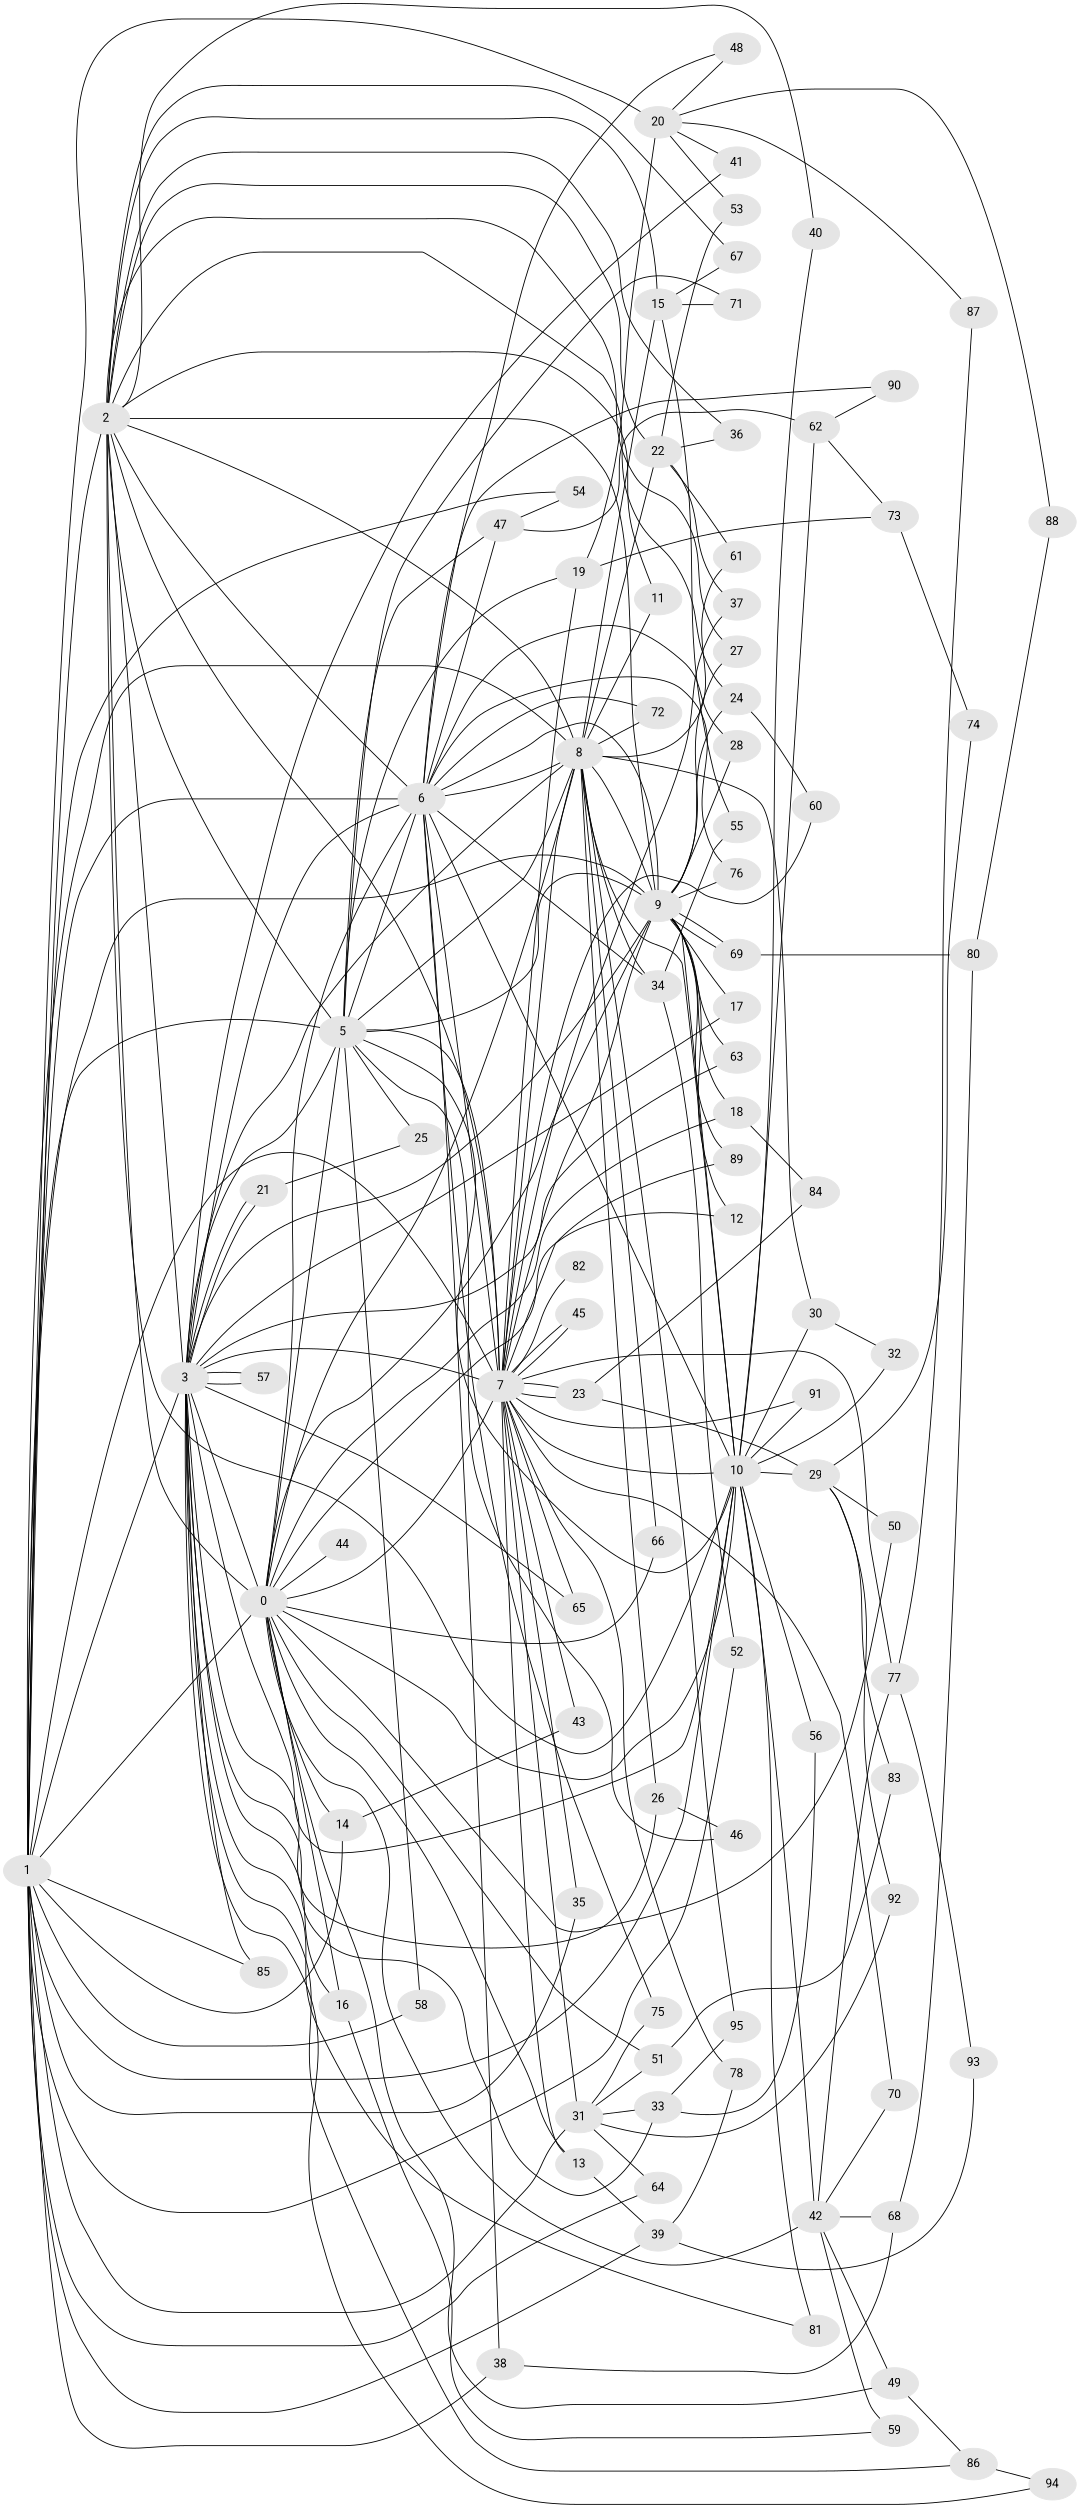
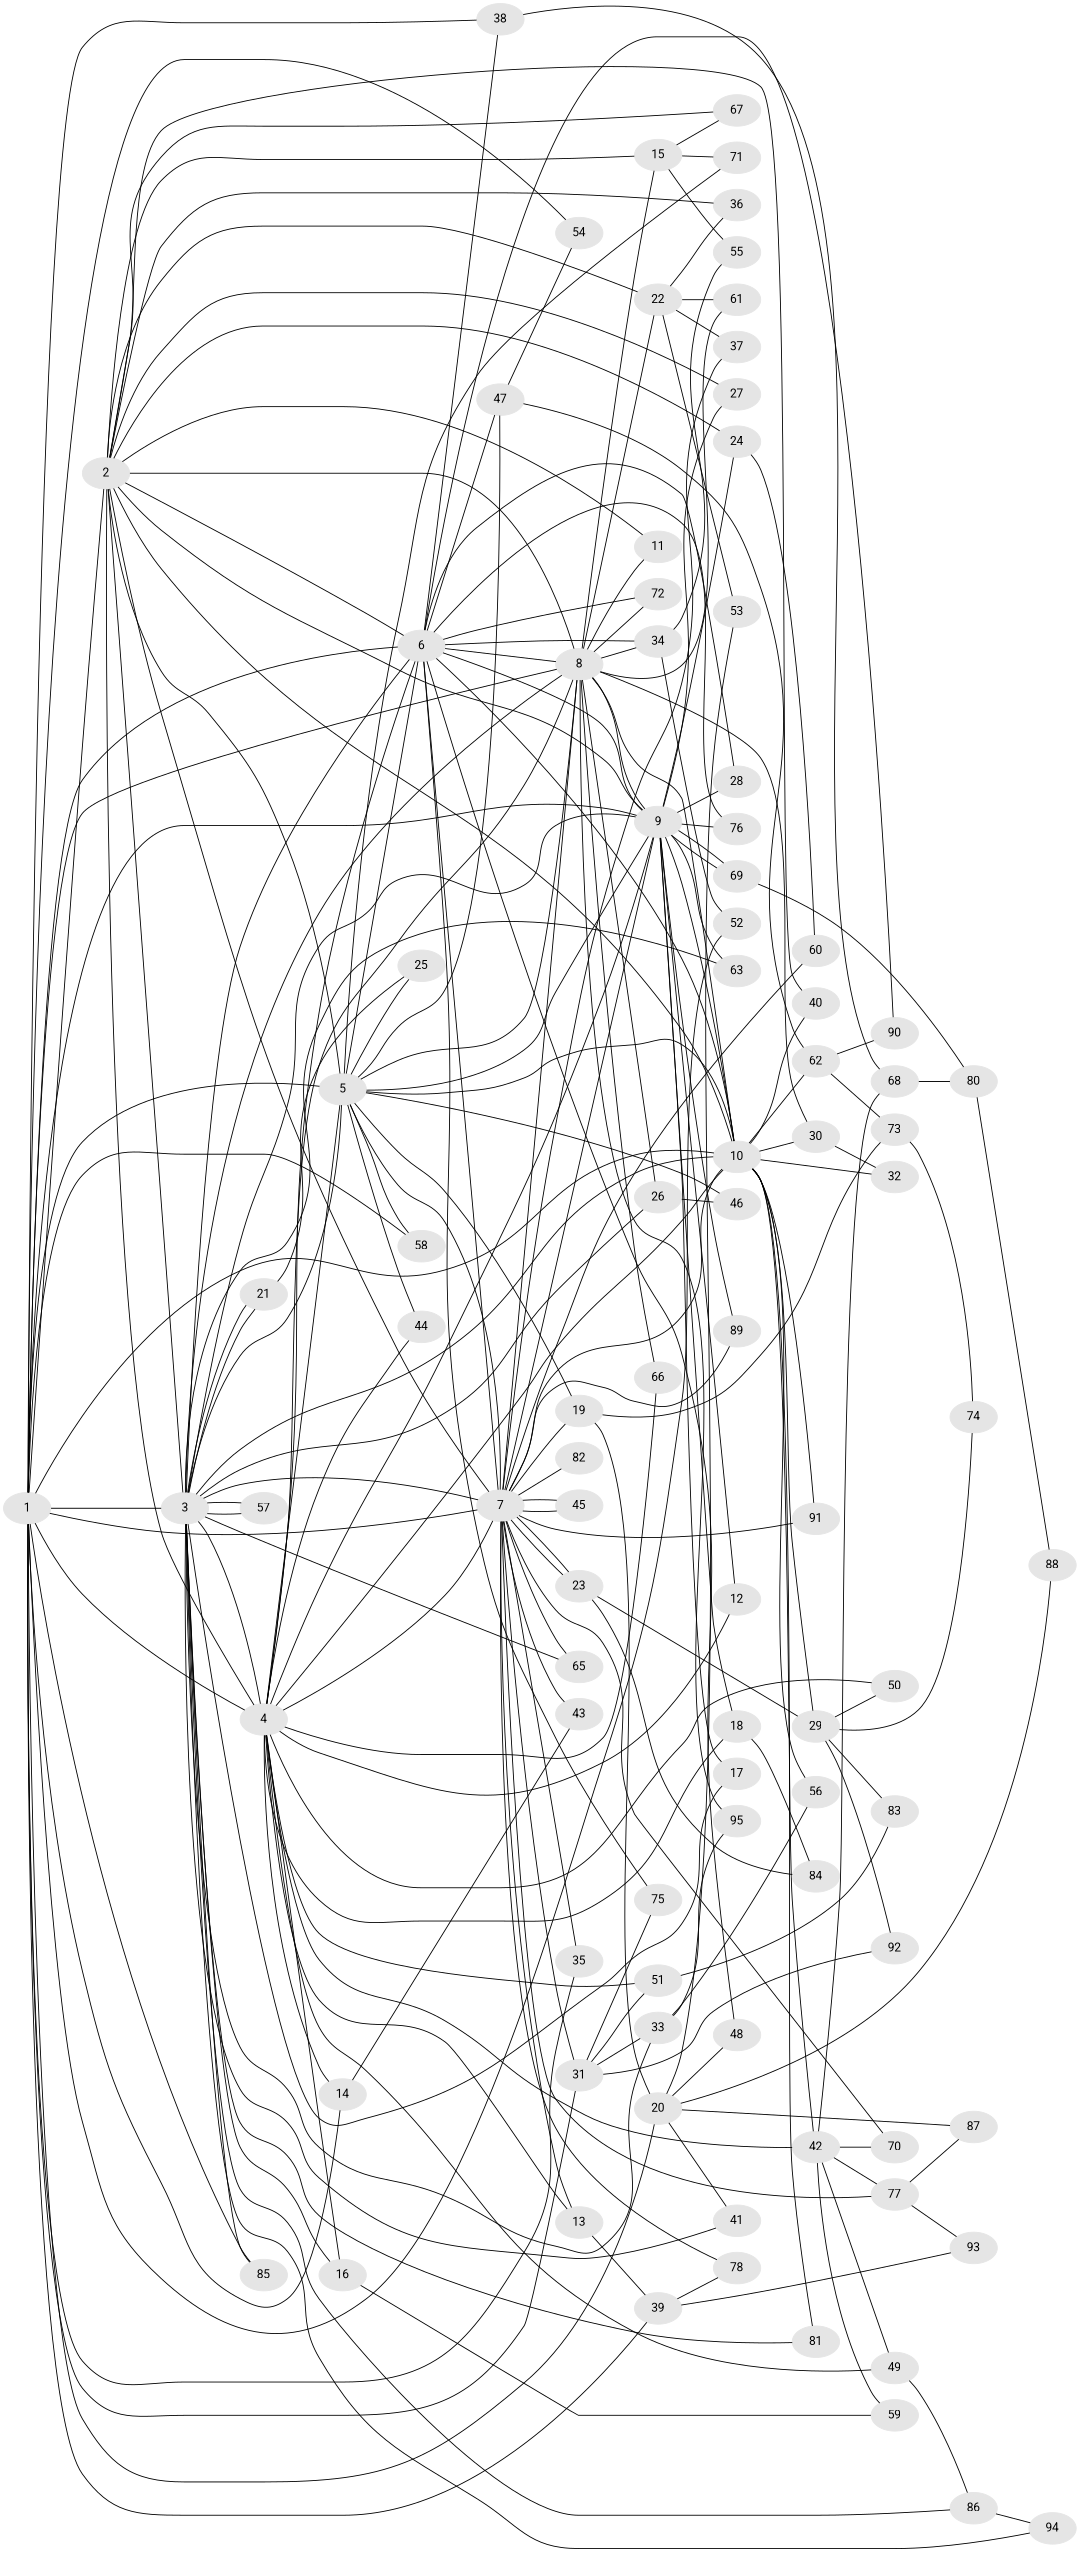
none -> (376, 1204)
(264, 1602) -> (264, 1719)
(658, 2188) -> none
